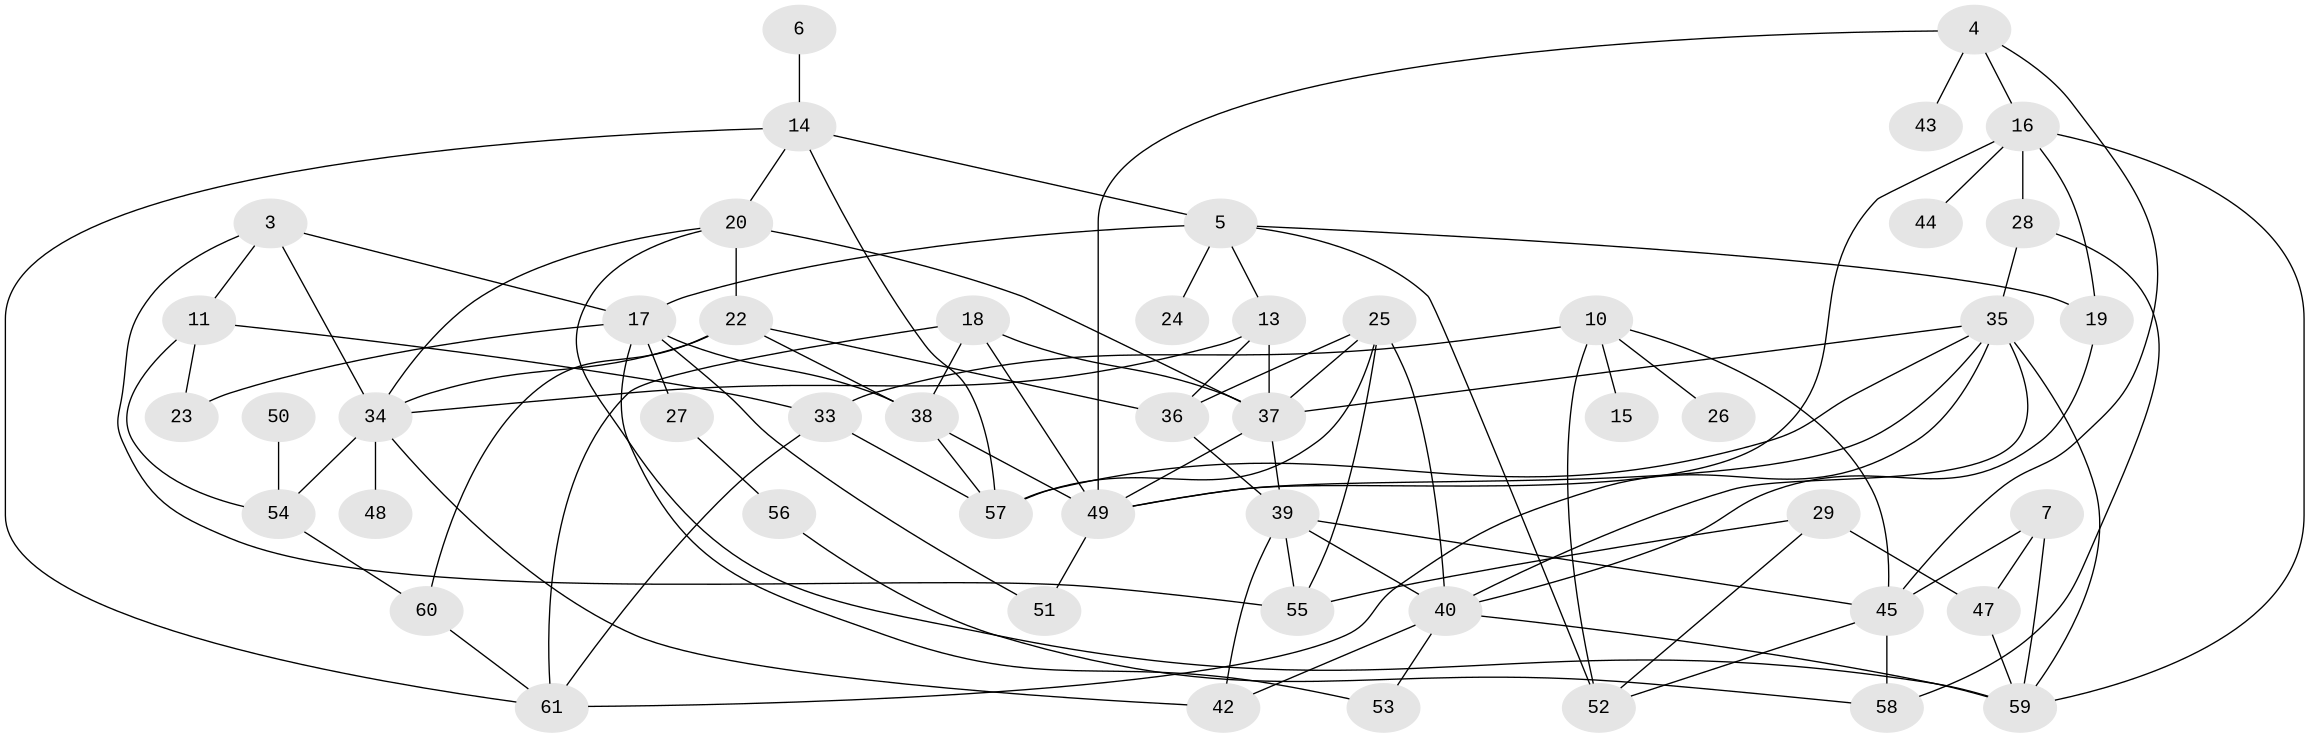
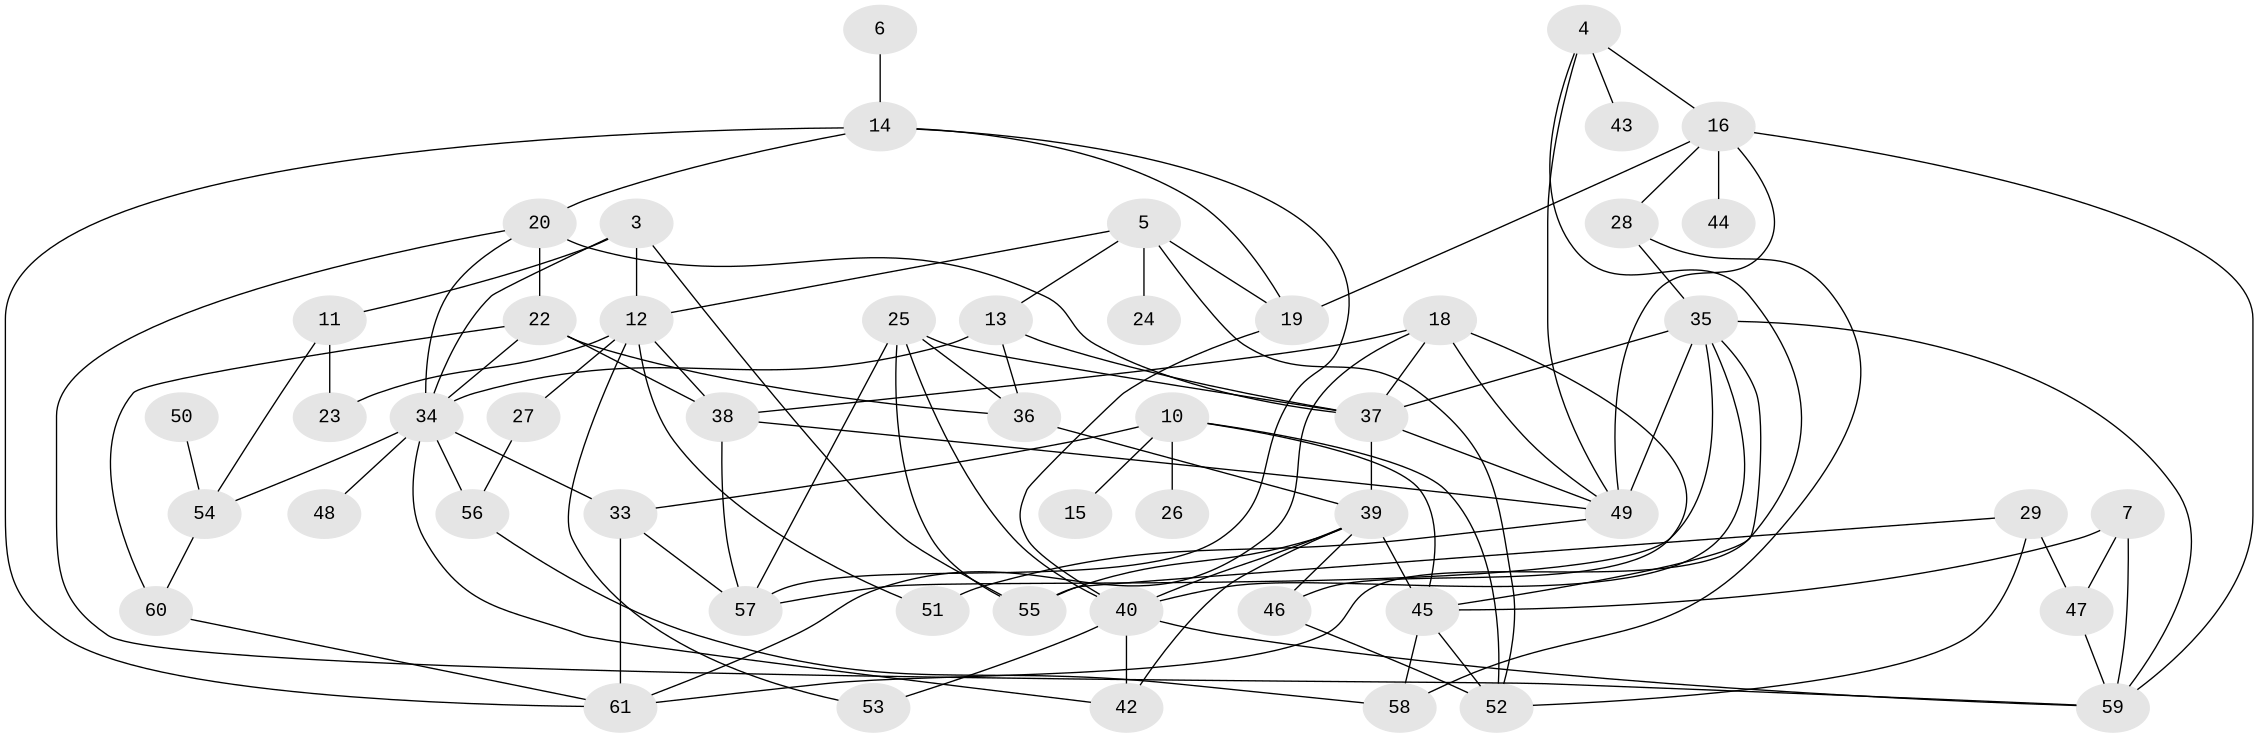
(1010, 175) -> (1122, 166)
(639, 320) -> (637, 320)
(514, 360) -> (523, 466)
none -> (449, 465)
none -> (1275, 611)
